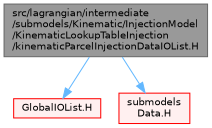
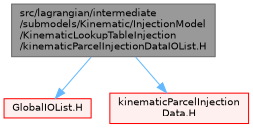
(154, 108) -> (179, 108)
